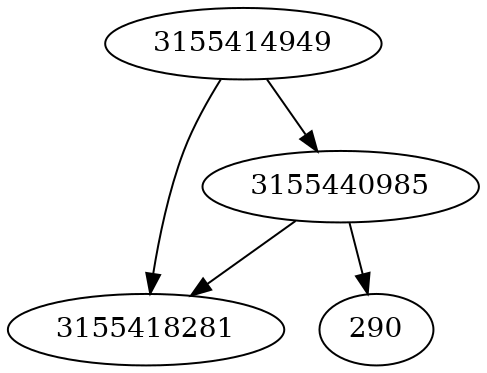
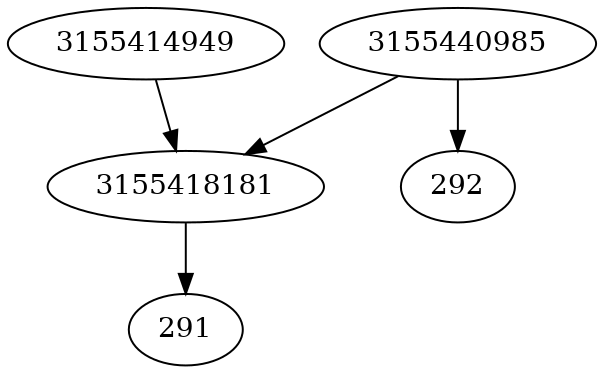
(286, 107) -> none
(146, 330) -> (186, 187)
none -> (186, 330)
(376, 330) -> (458, 187)
